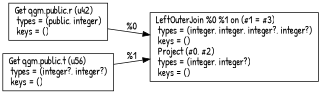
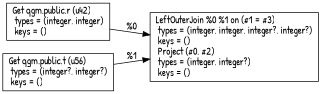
(58, 22) -> (58, 22)
